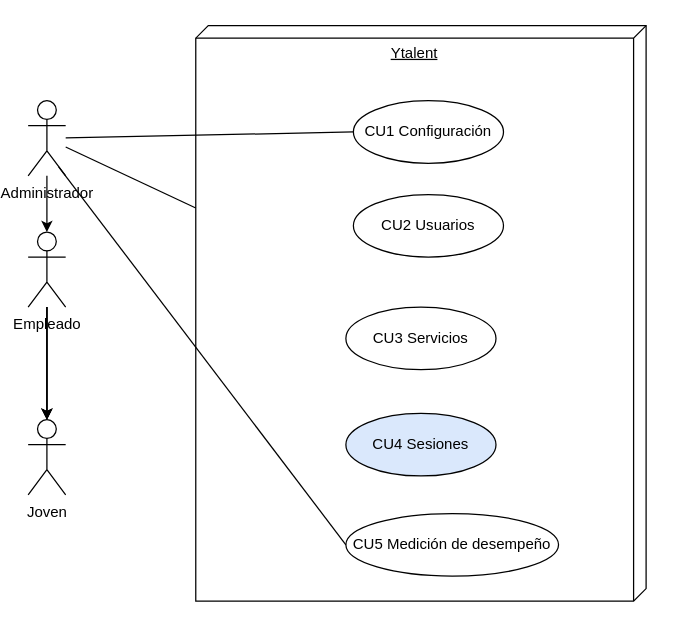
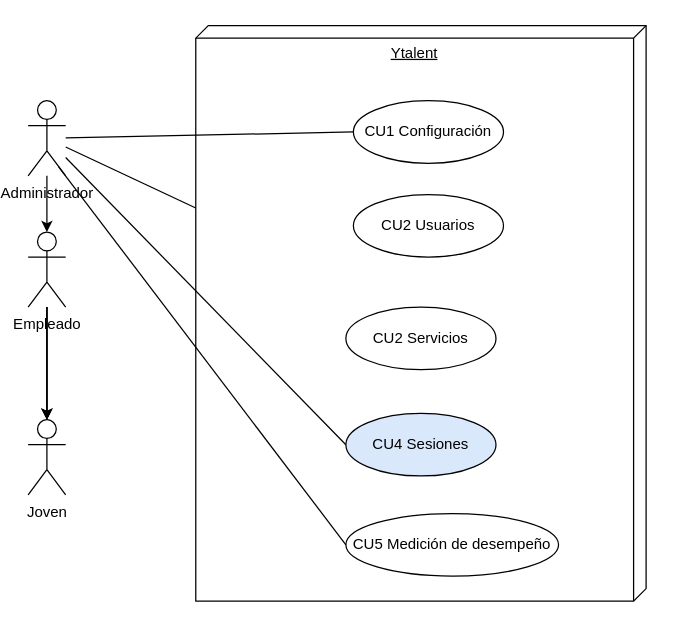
none -> (206, 301)
(421, 338) -> (421, 338)
